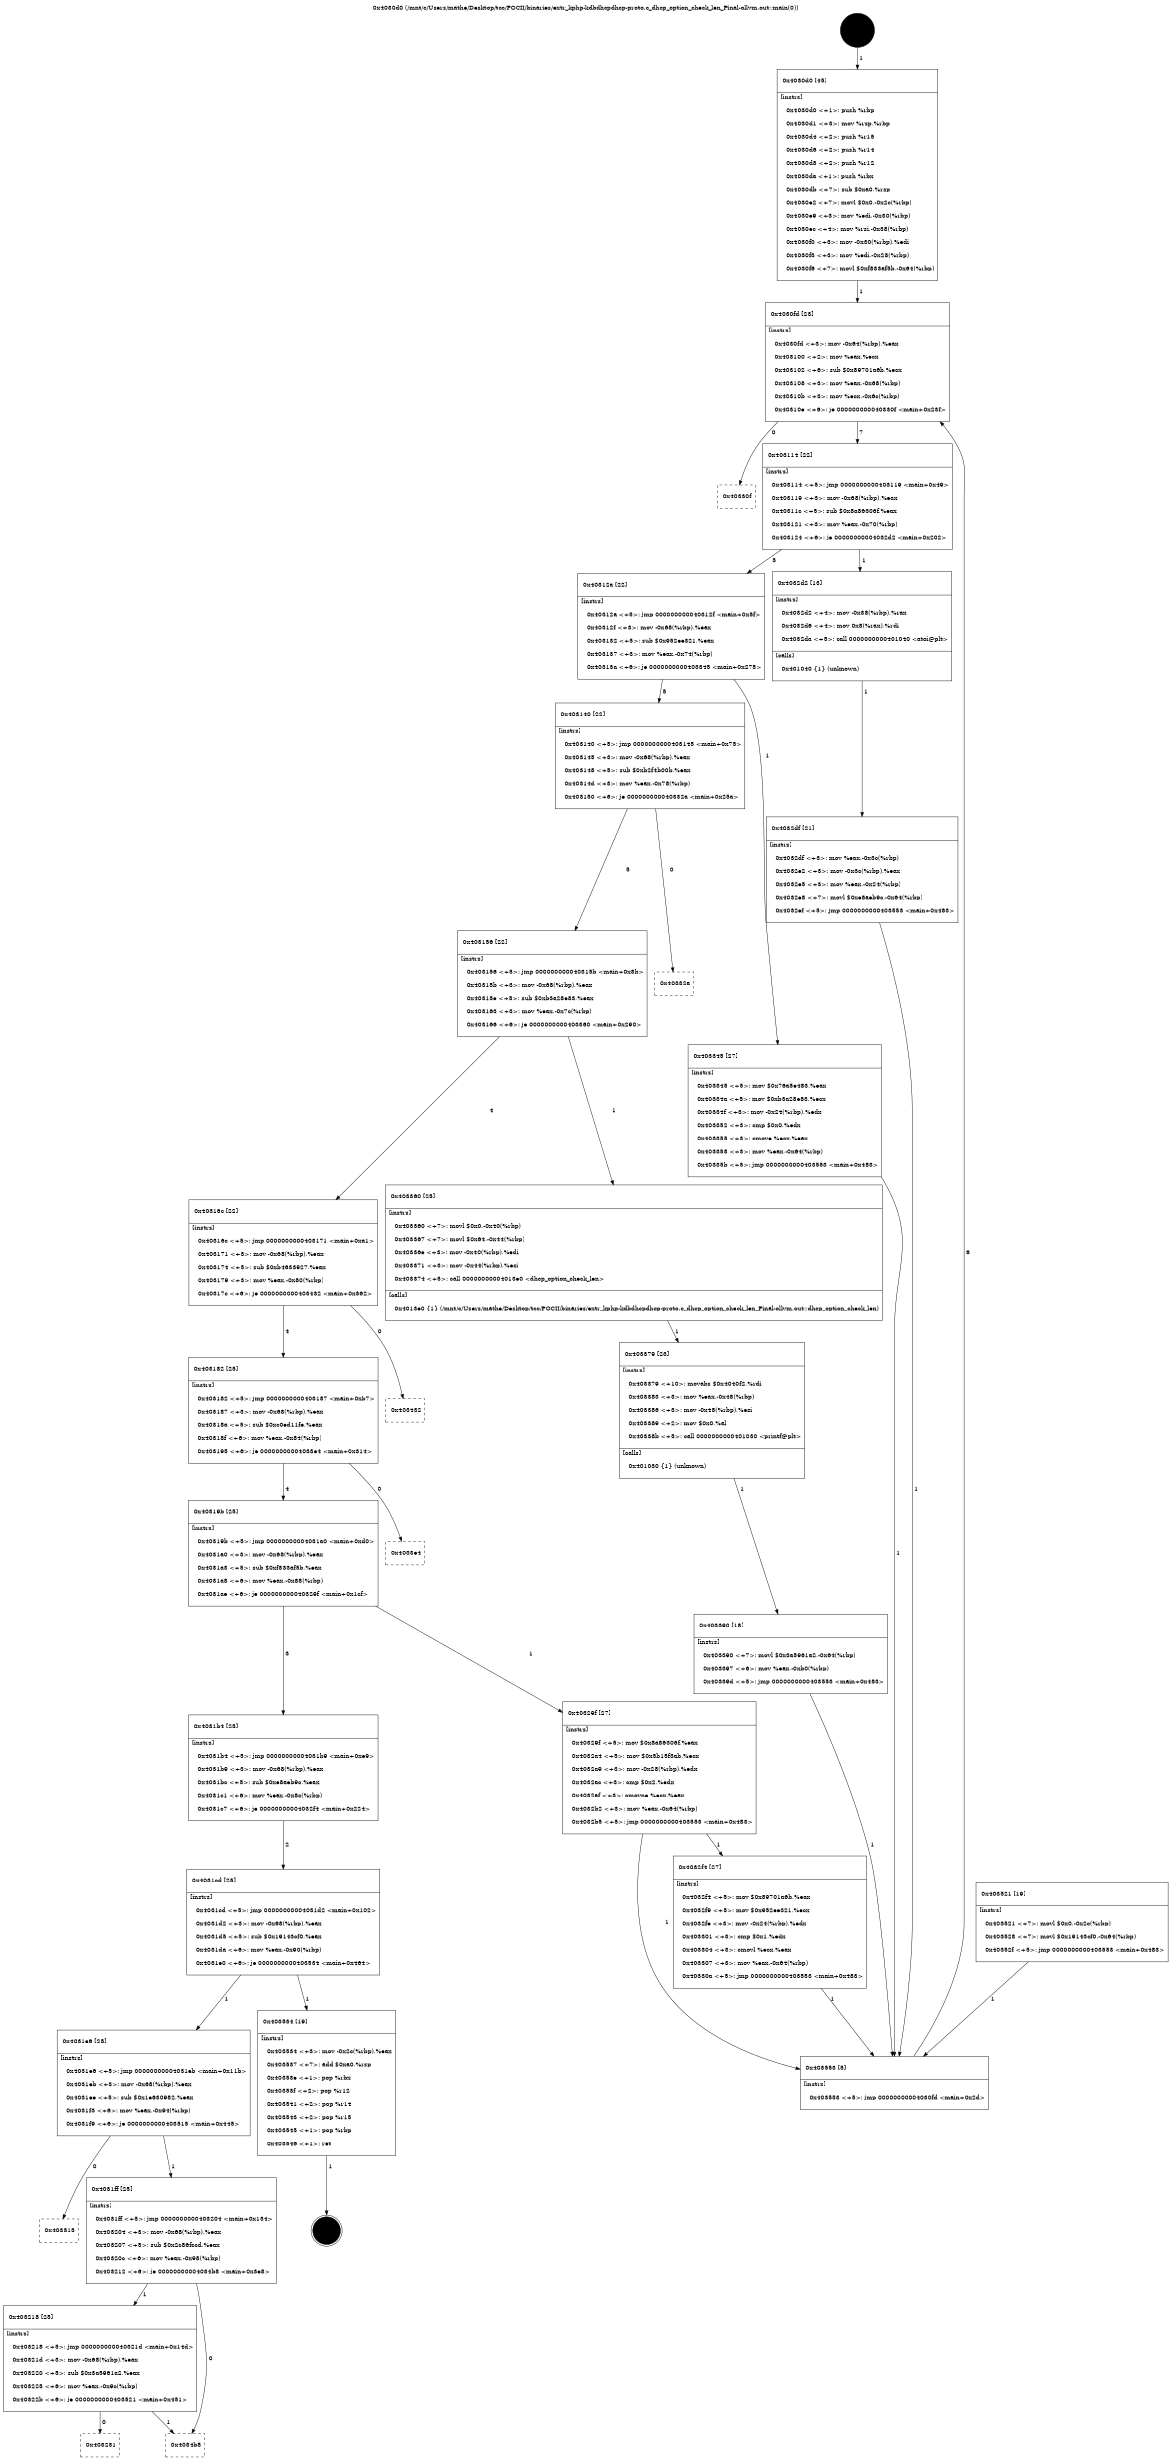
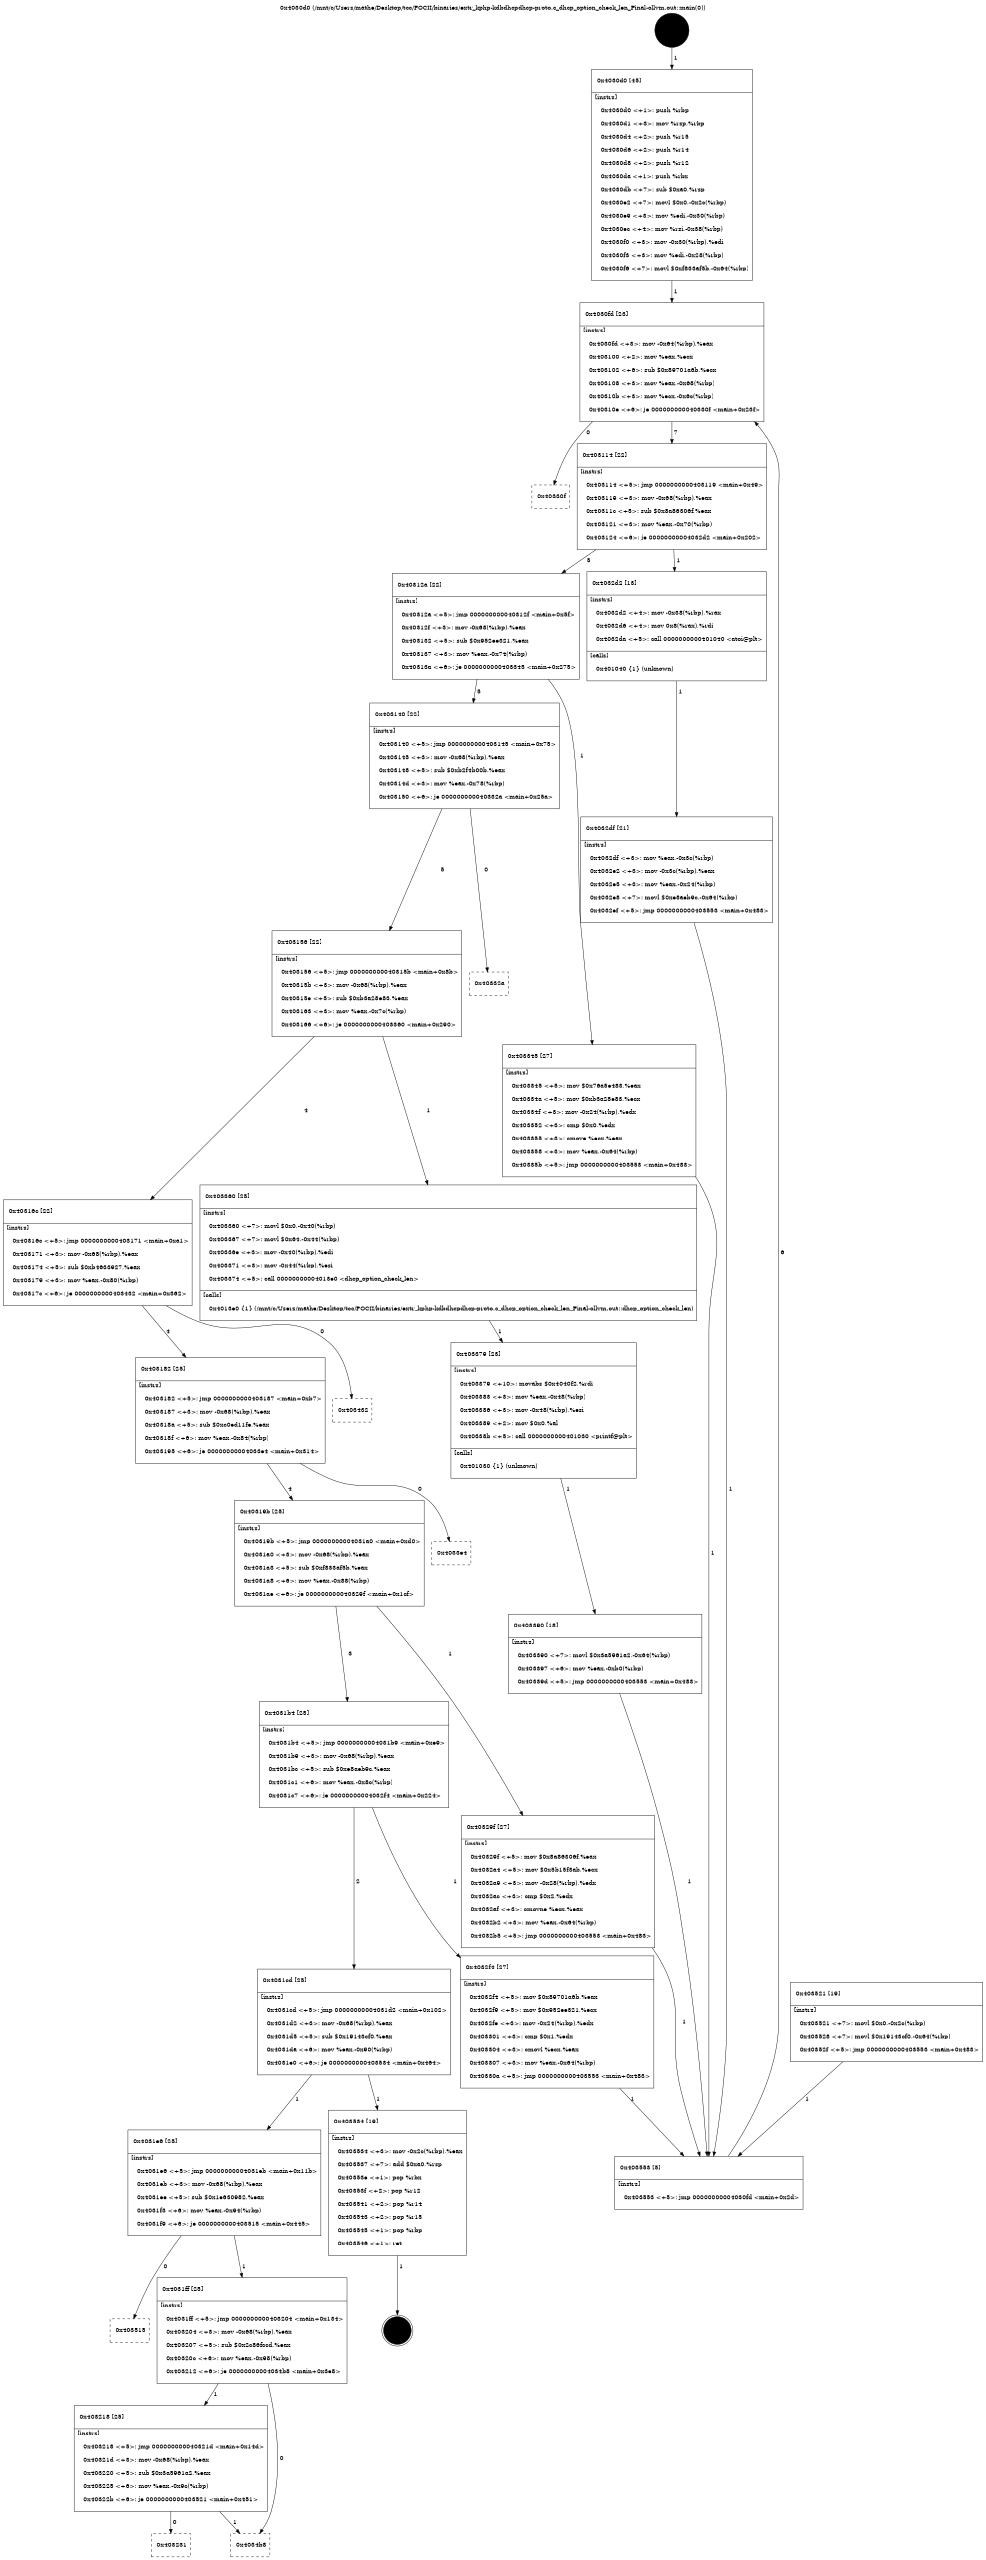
(713, 1843) -> (408, 1885)
